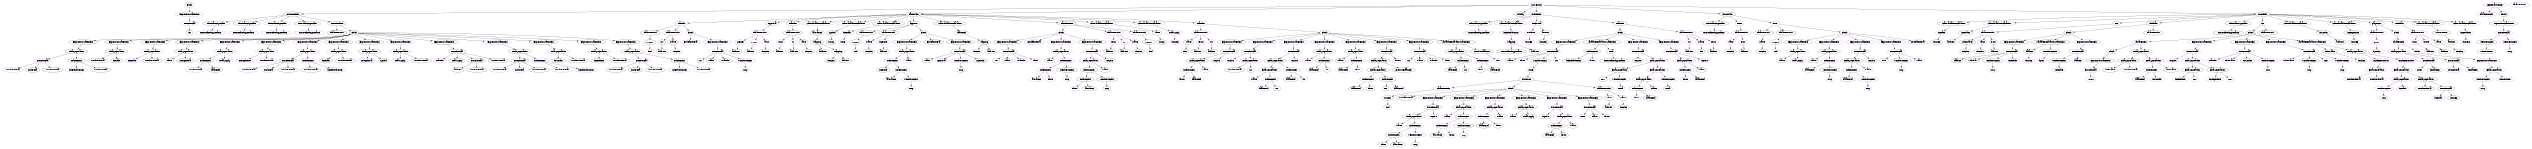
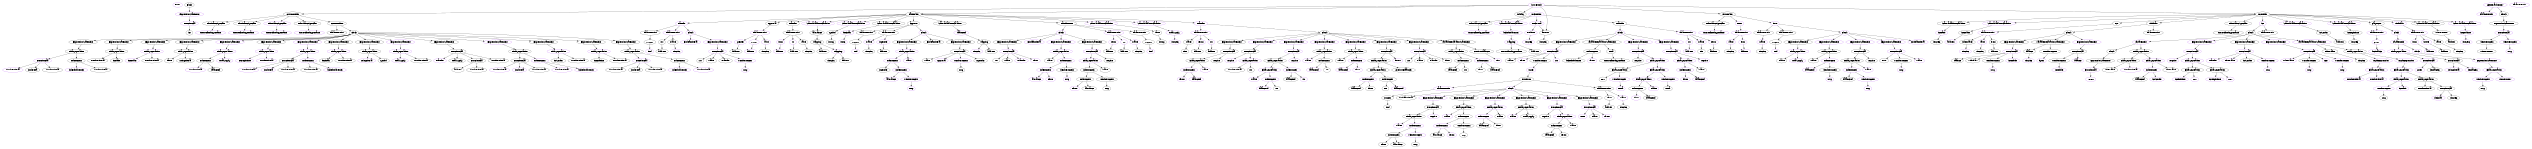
none -> (178, 5)
(1536, 9) -> (1547, 17)
(2377, 51) -> (2377, 51)
